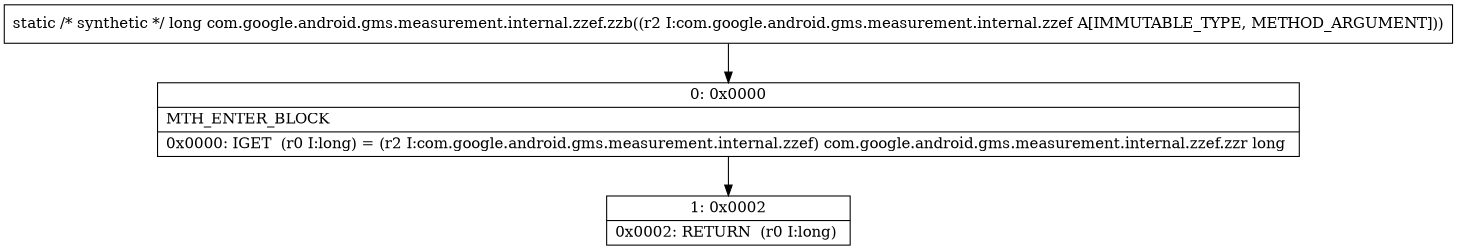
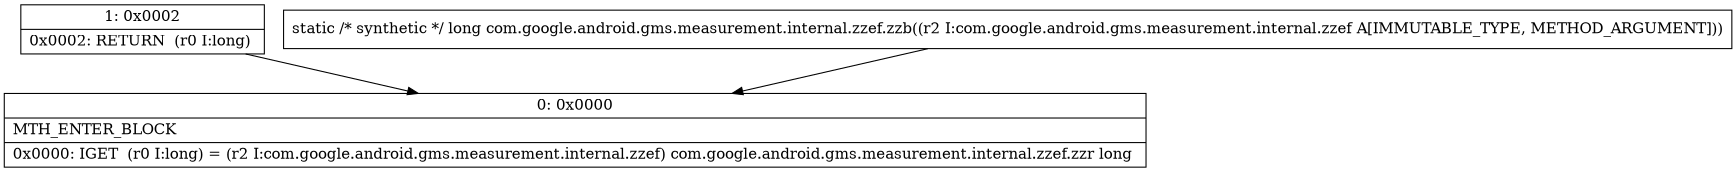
(728, 171) -> (327, 72)
